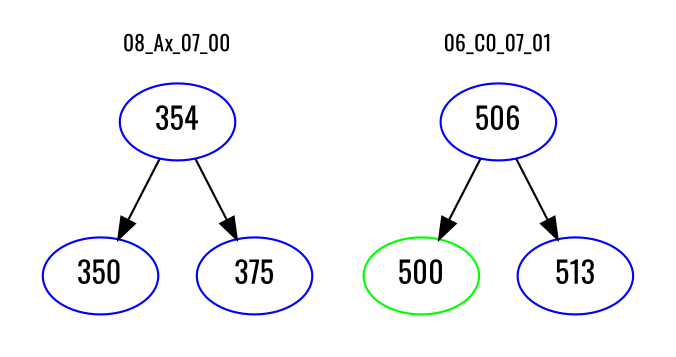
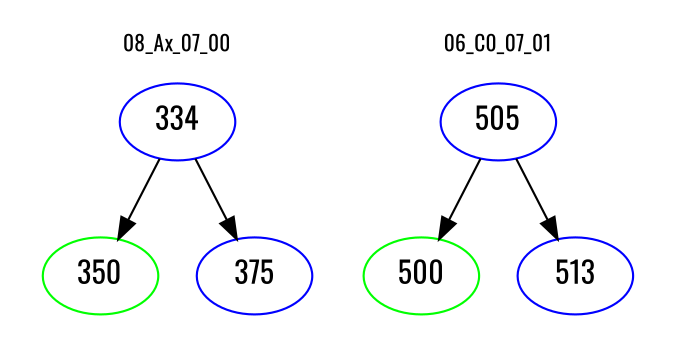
(178, 122) -> (178, 122)
(498, 122) -> (498, 122)
(101, 276) -> (101, 276)
